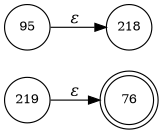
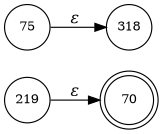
(27, 27) -> (27, 27)
(129, 27) -> (129, 27)
(129, 100) -> (129, 100)
